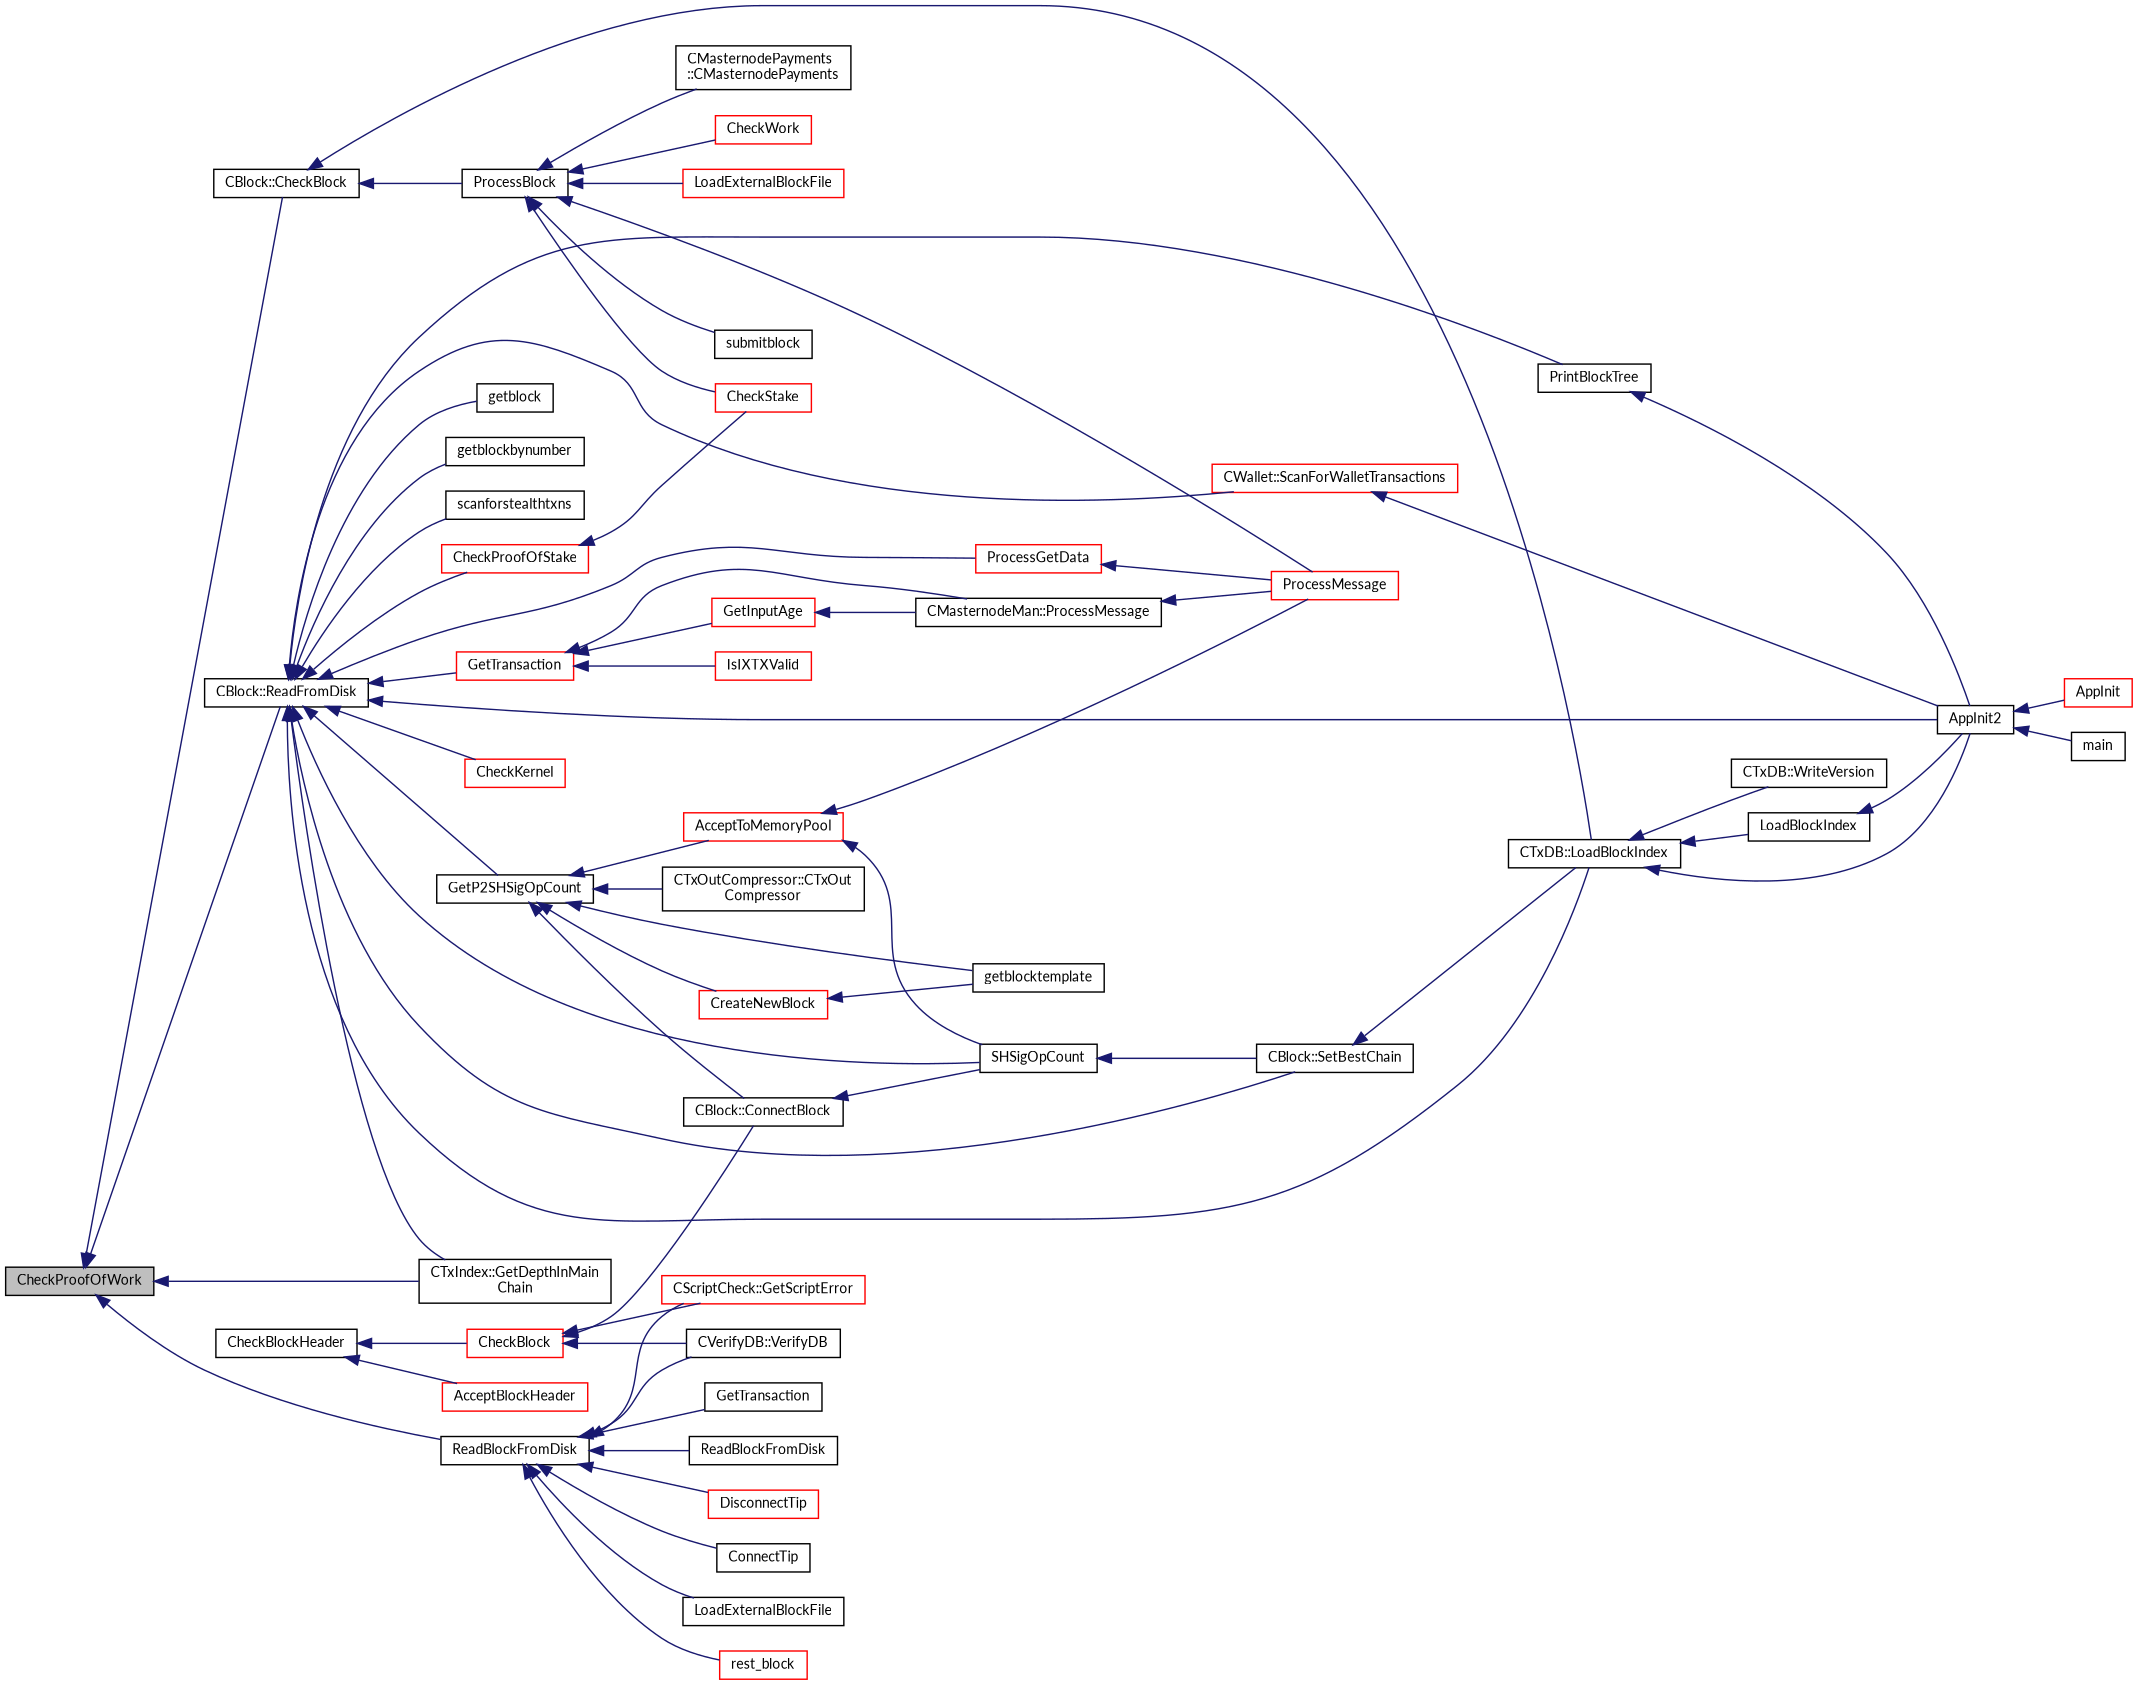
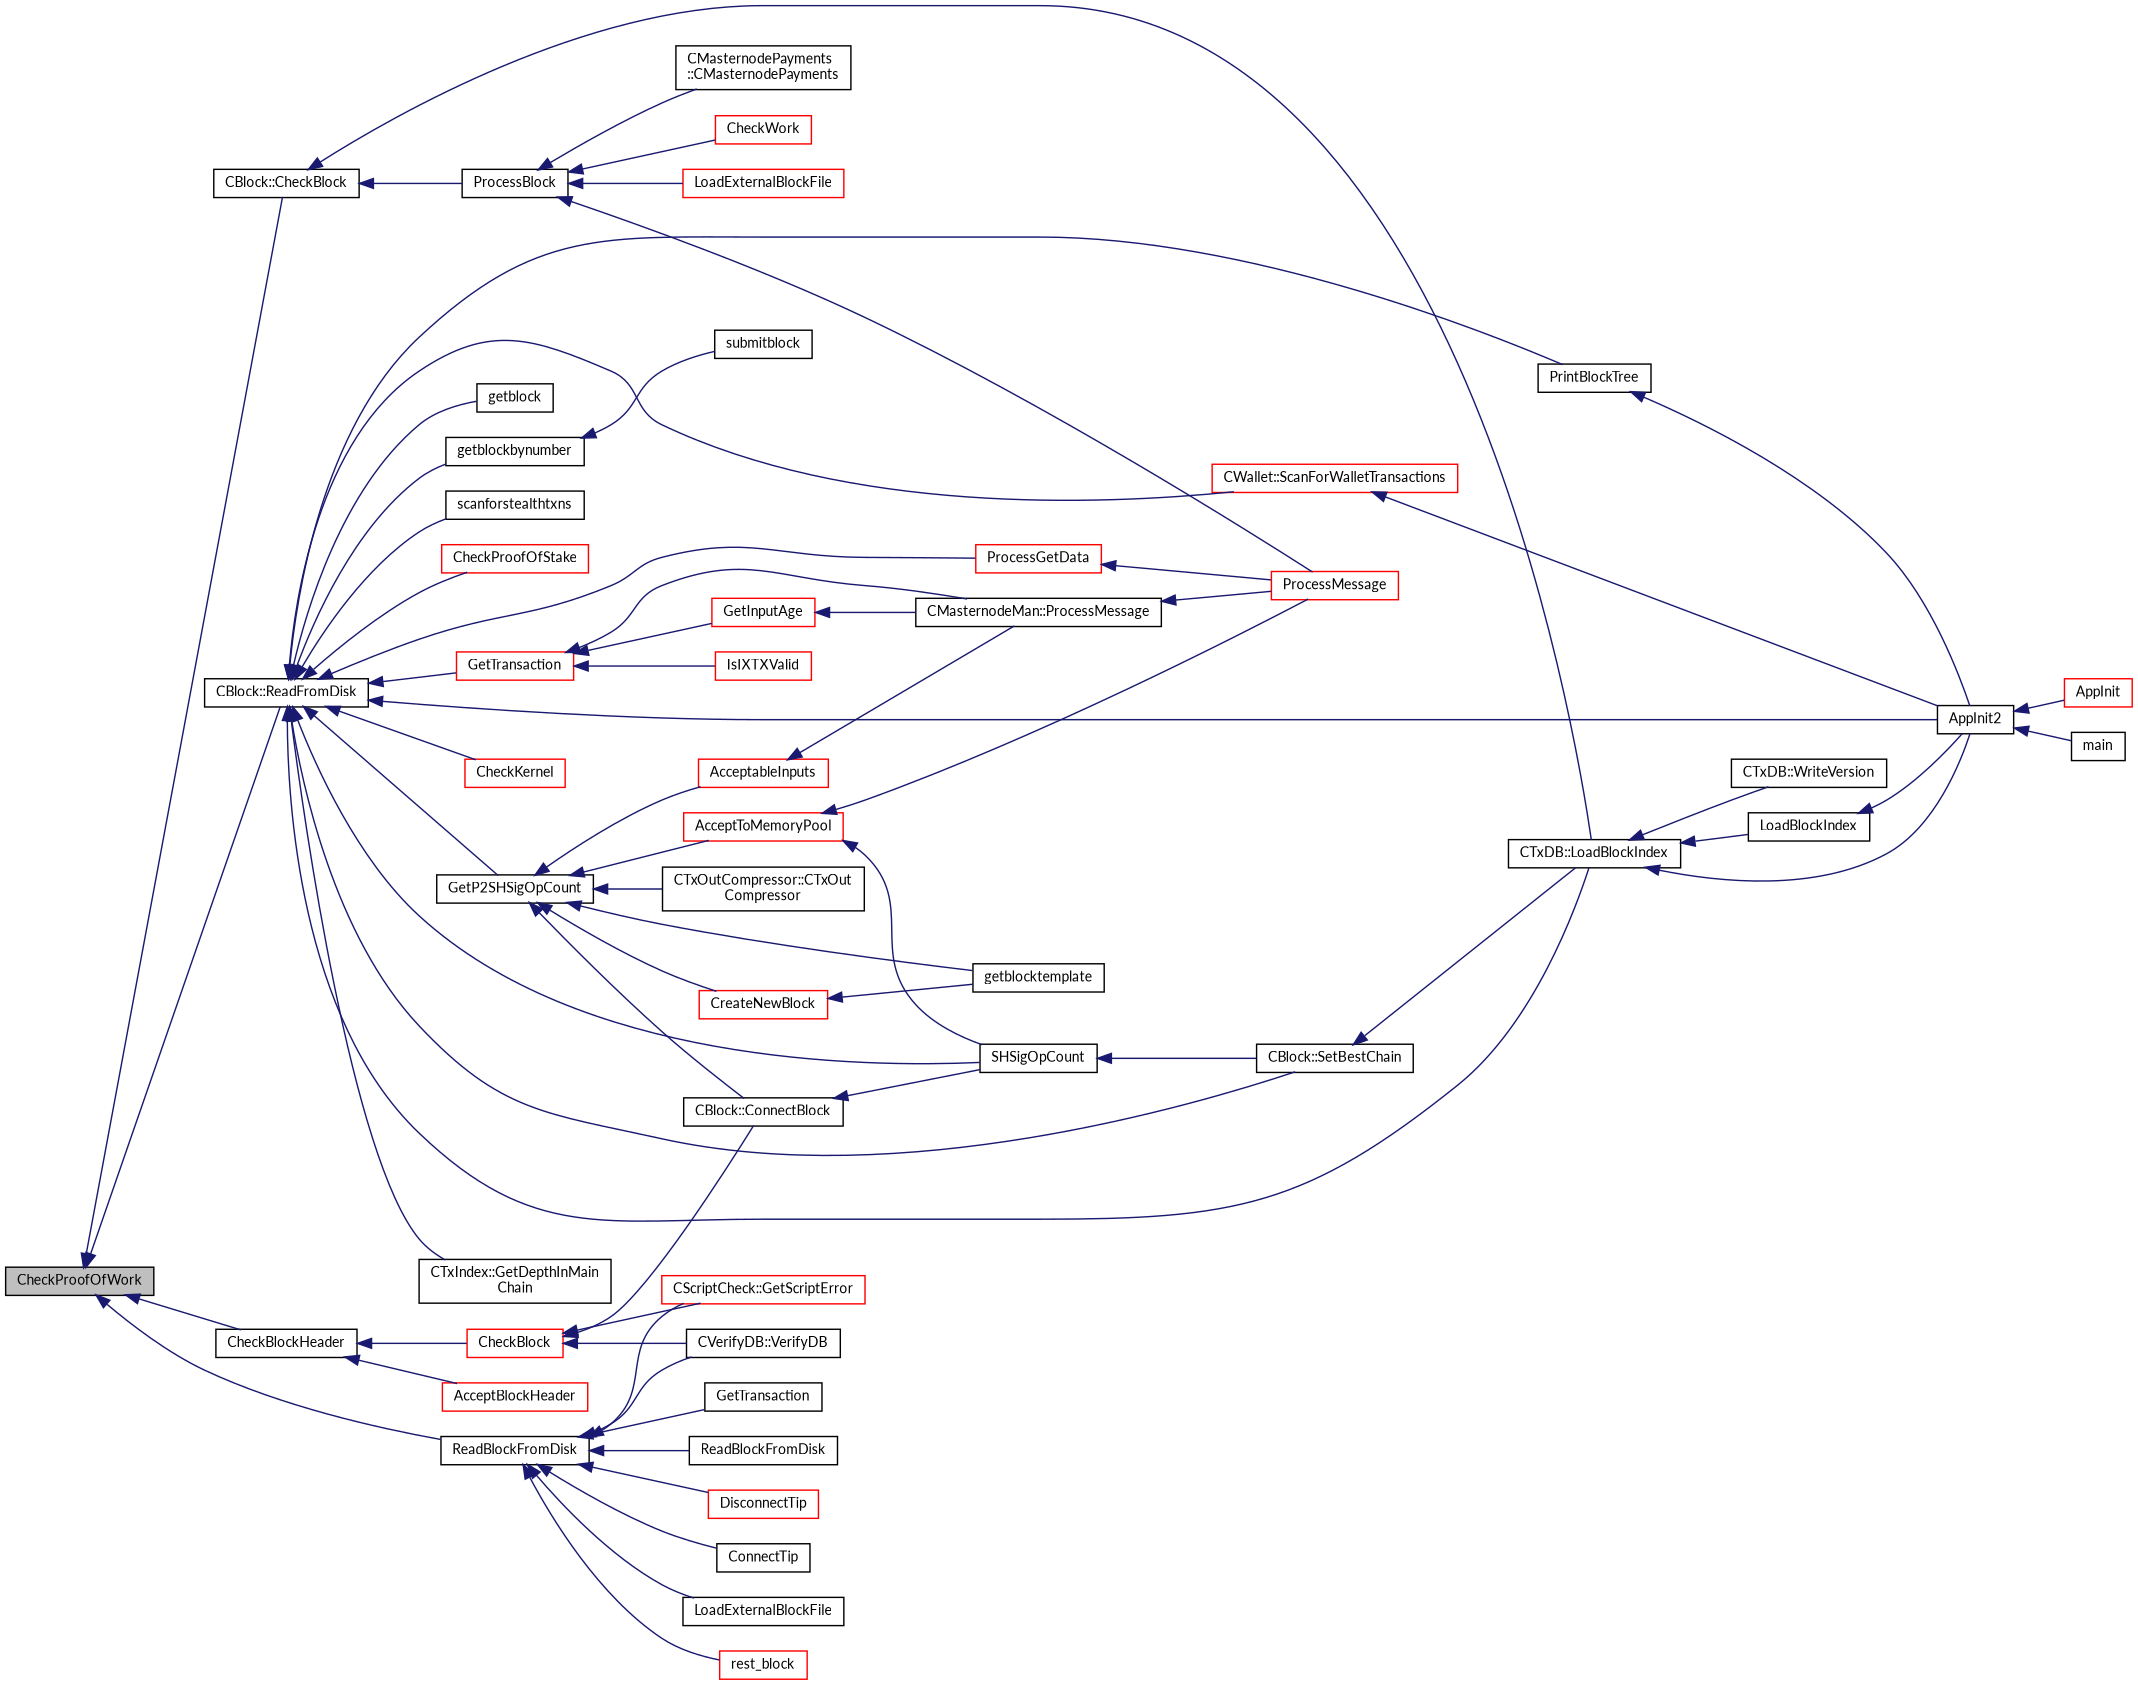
(619, 281) -> (648, 382)
(763, 398) -> none
none -> (763, 773)
(294, 1281) -> (190, 1314)
